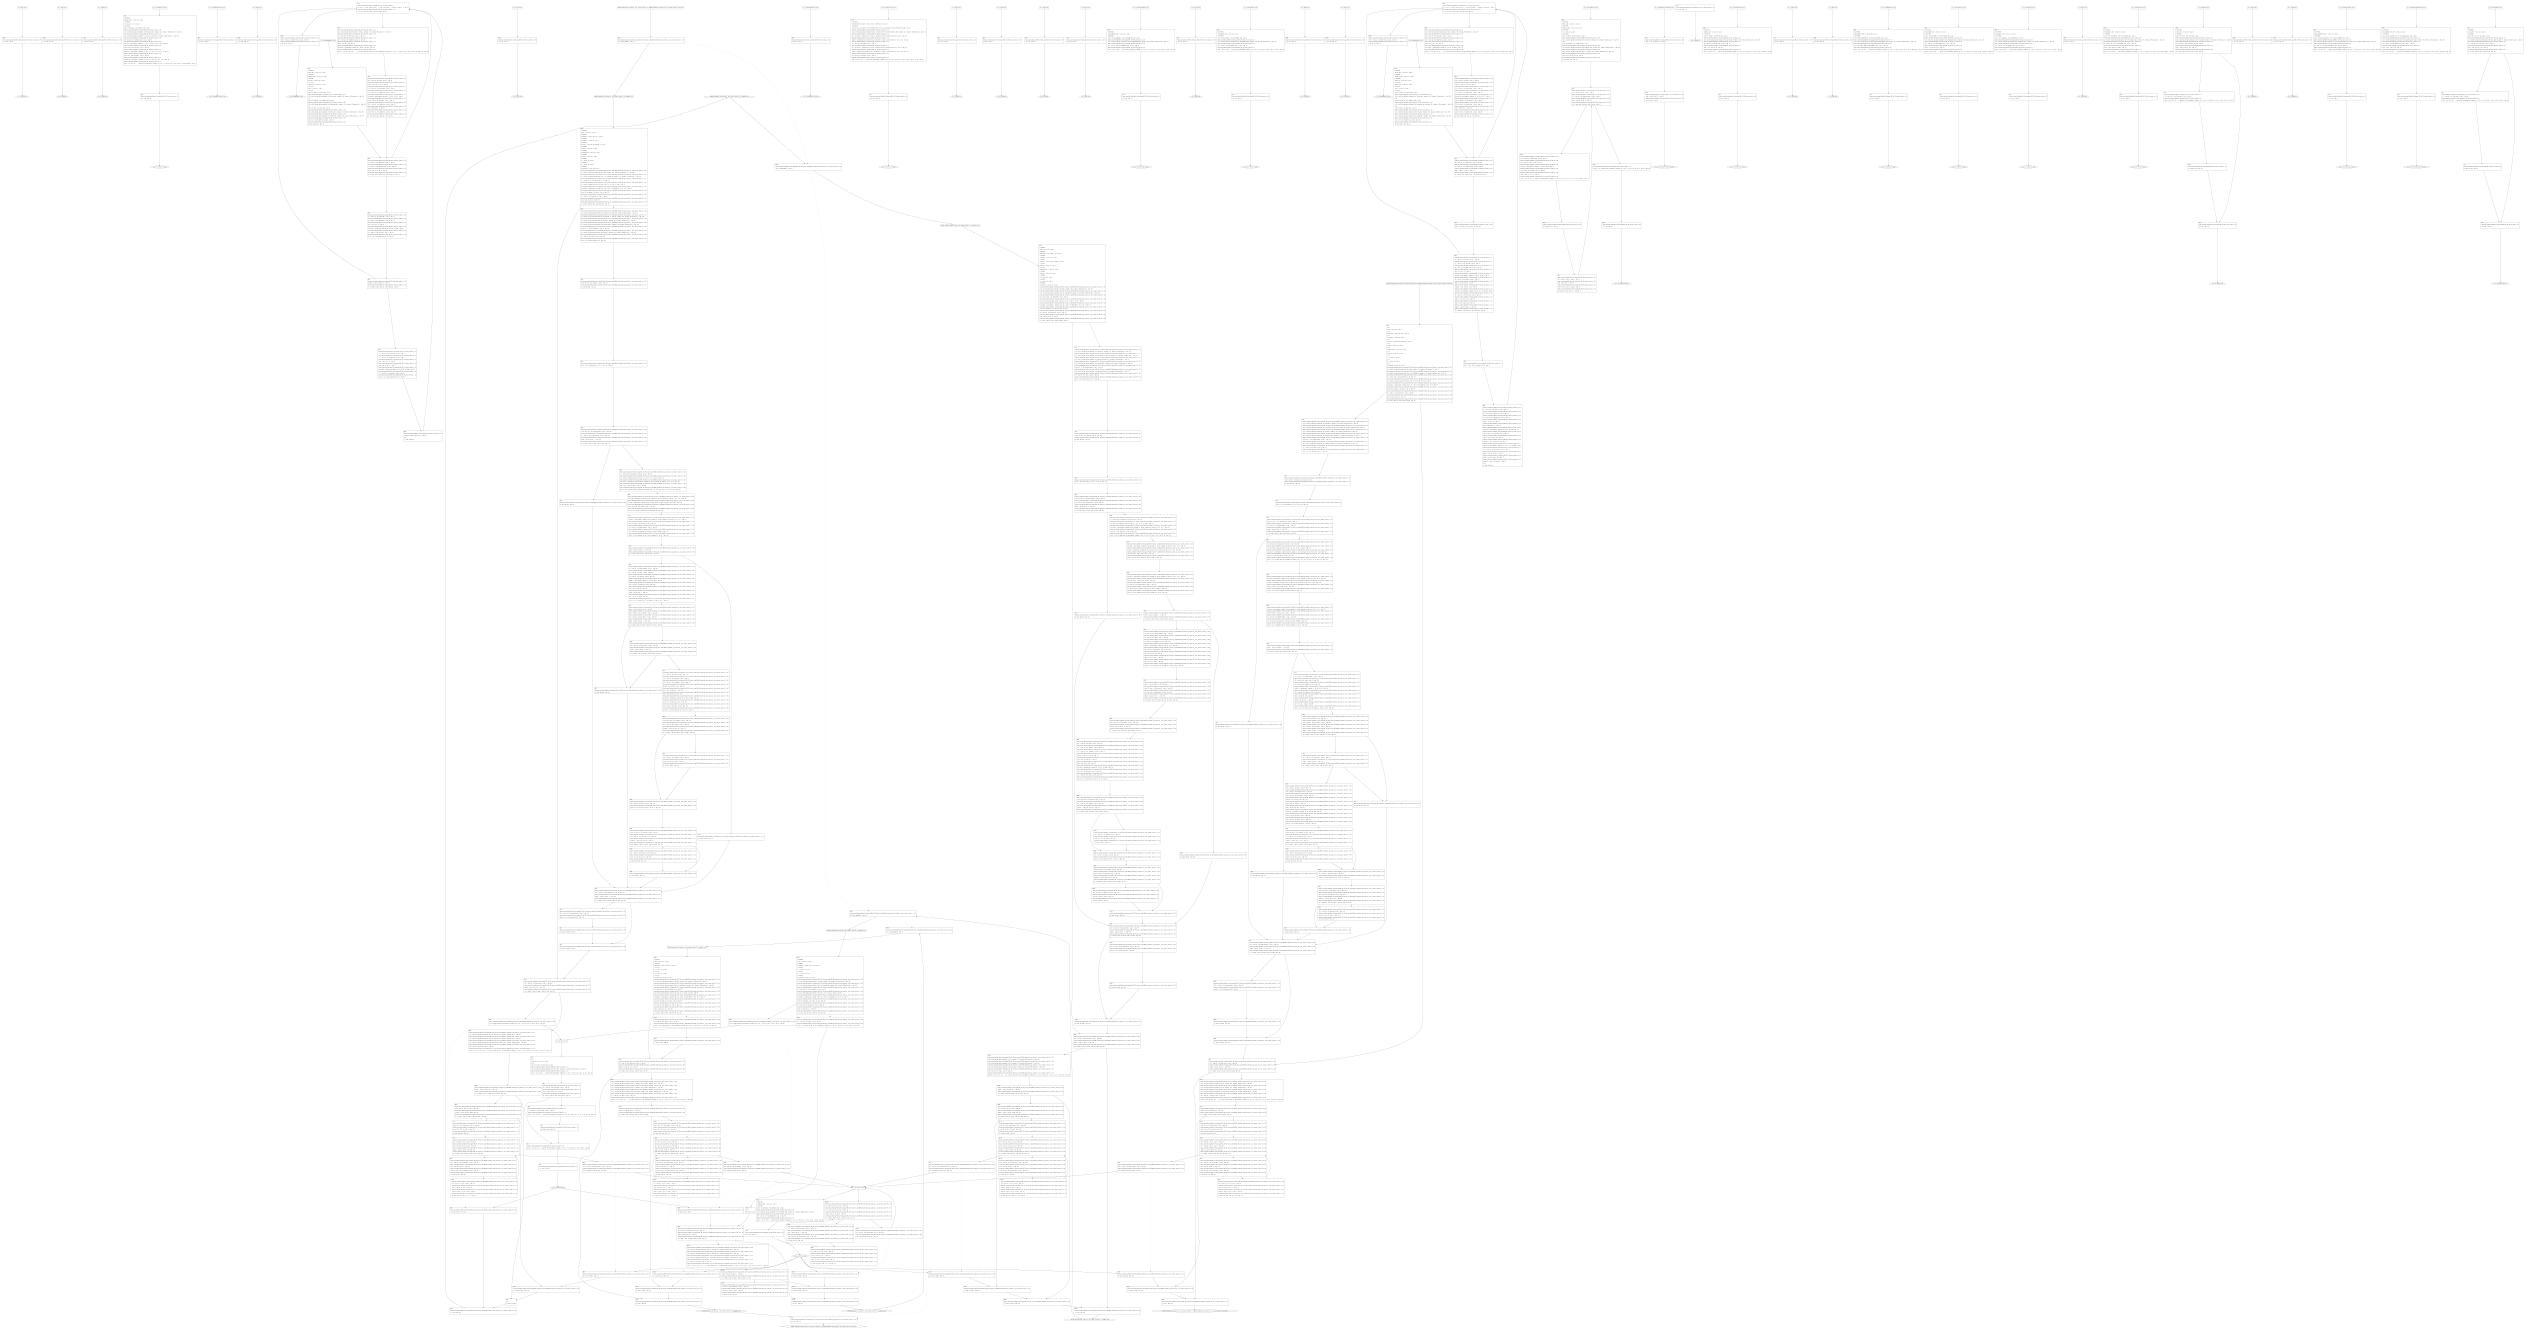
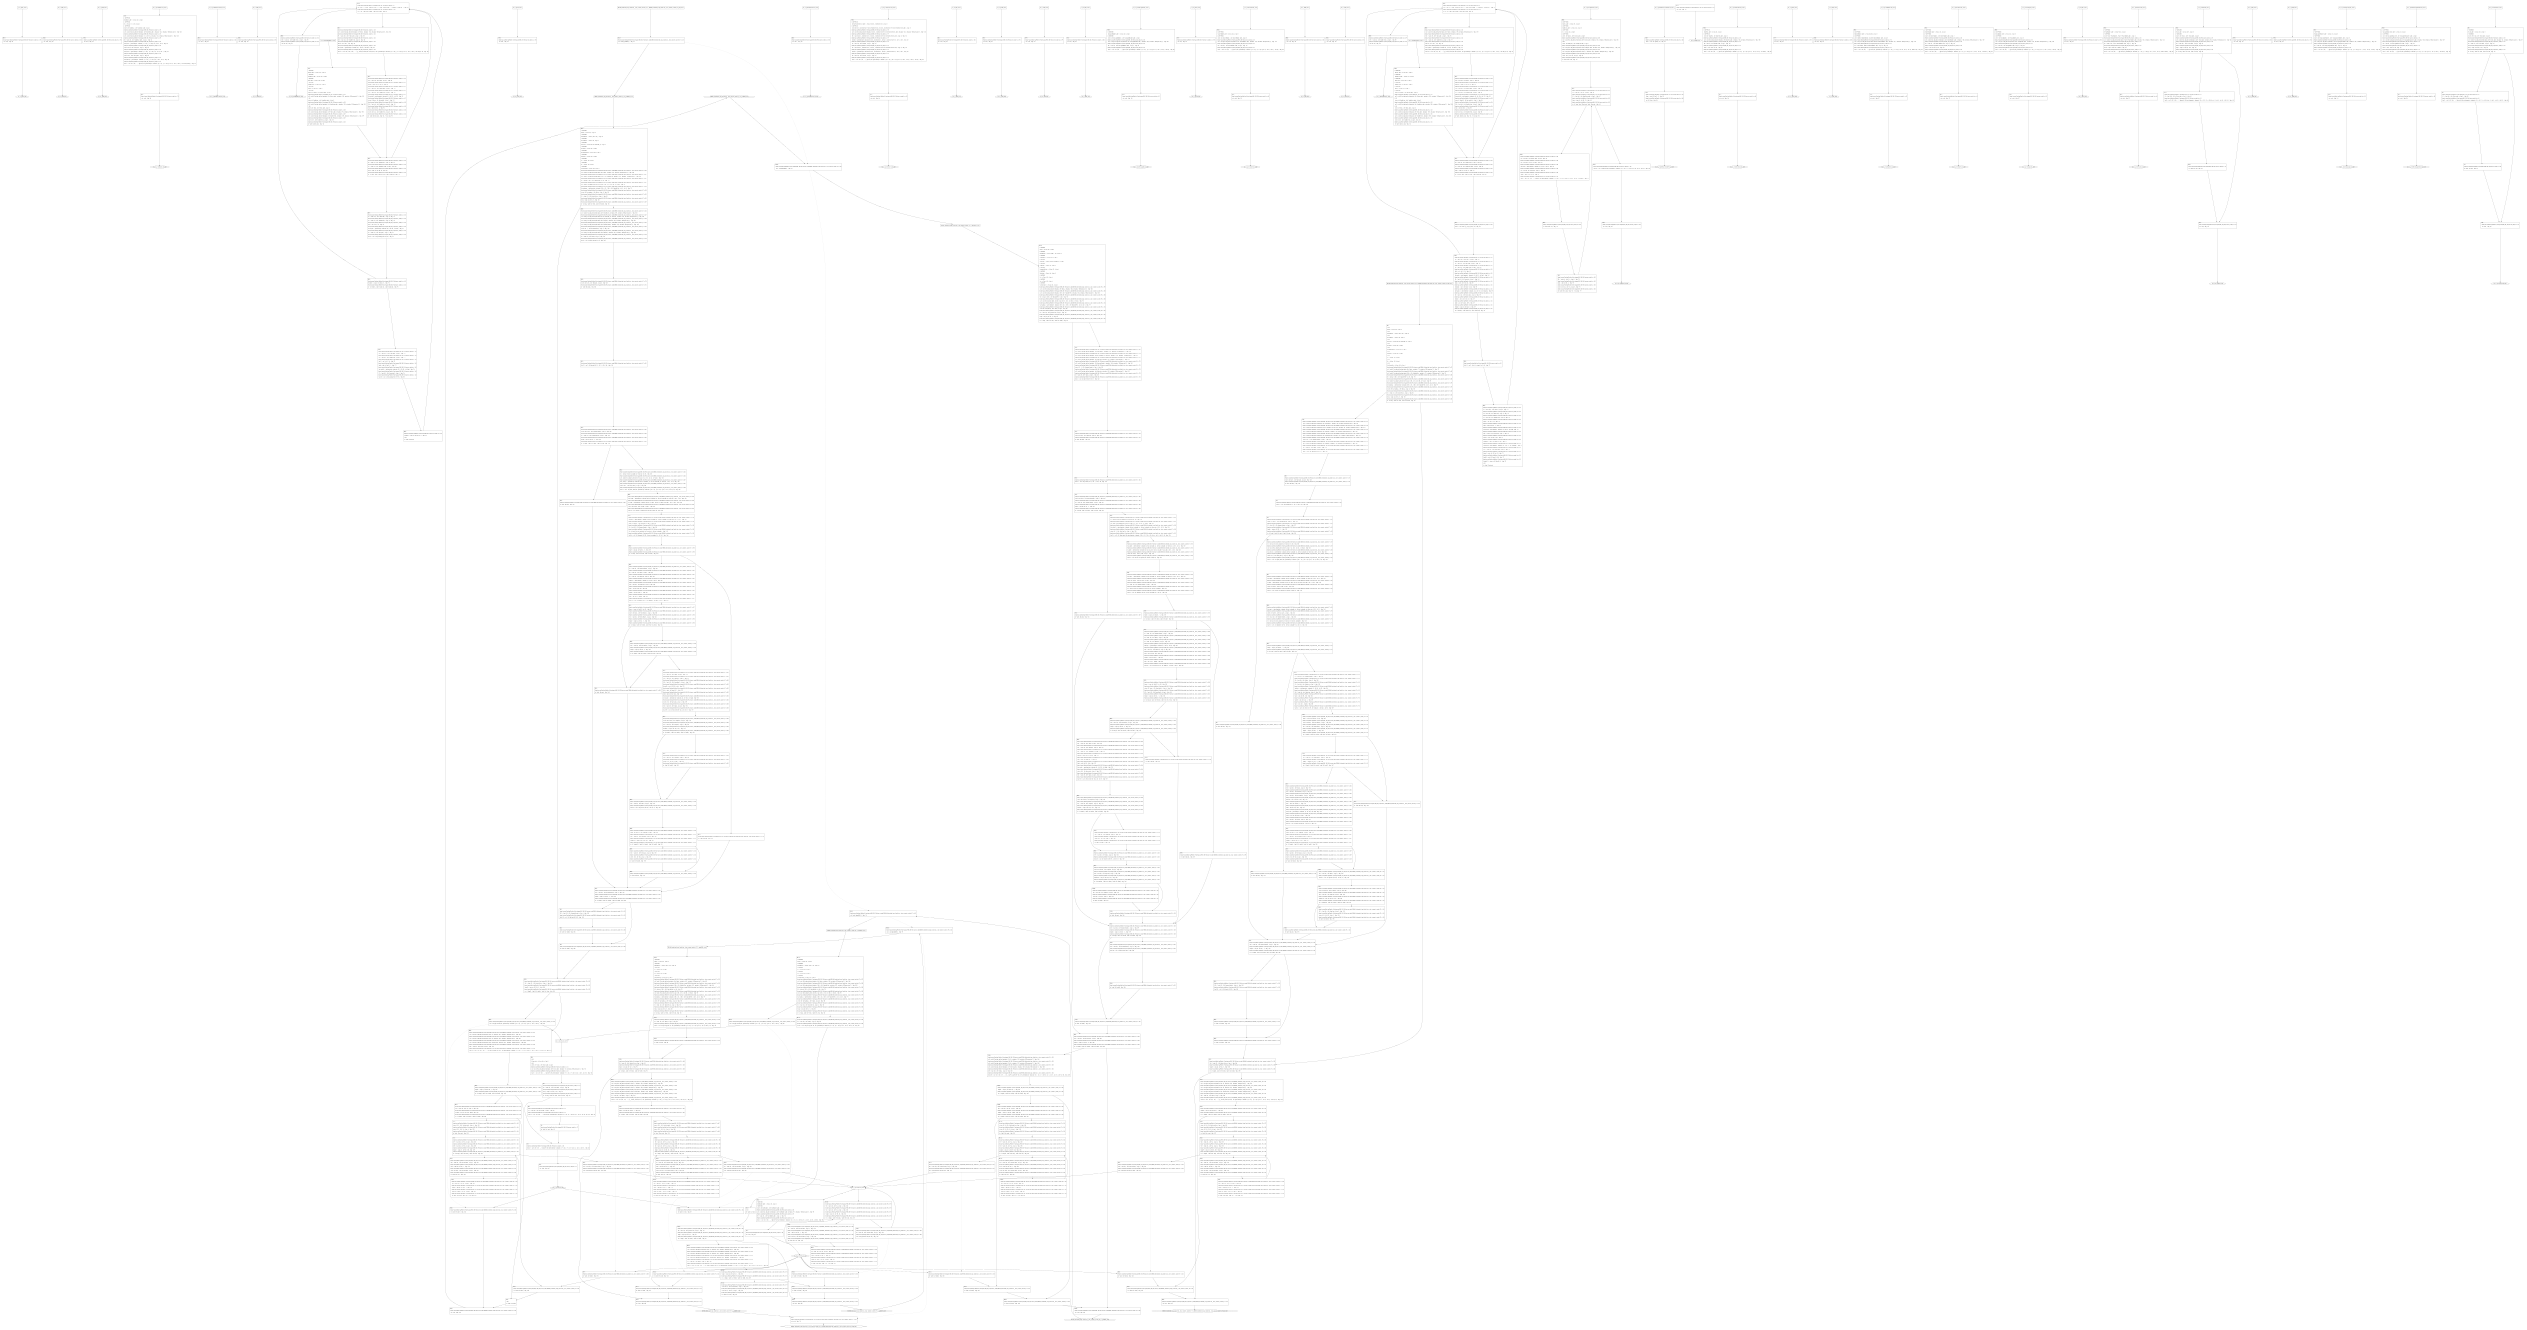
none -> (1178, 760)
